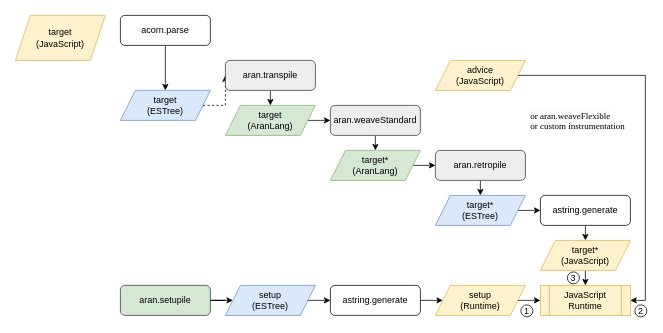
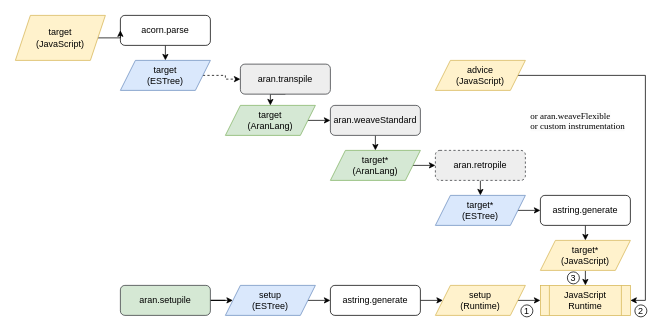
none -> (119, 38)
(270, 75) -> (285, 79)
(165, 105) -> (165, 75)
(480, 165) -> (480, 165)
